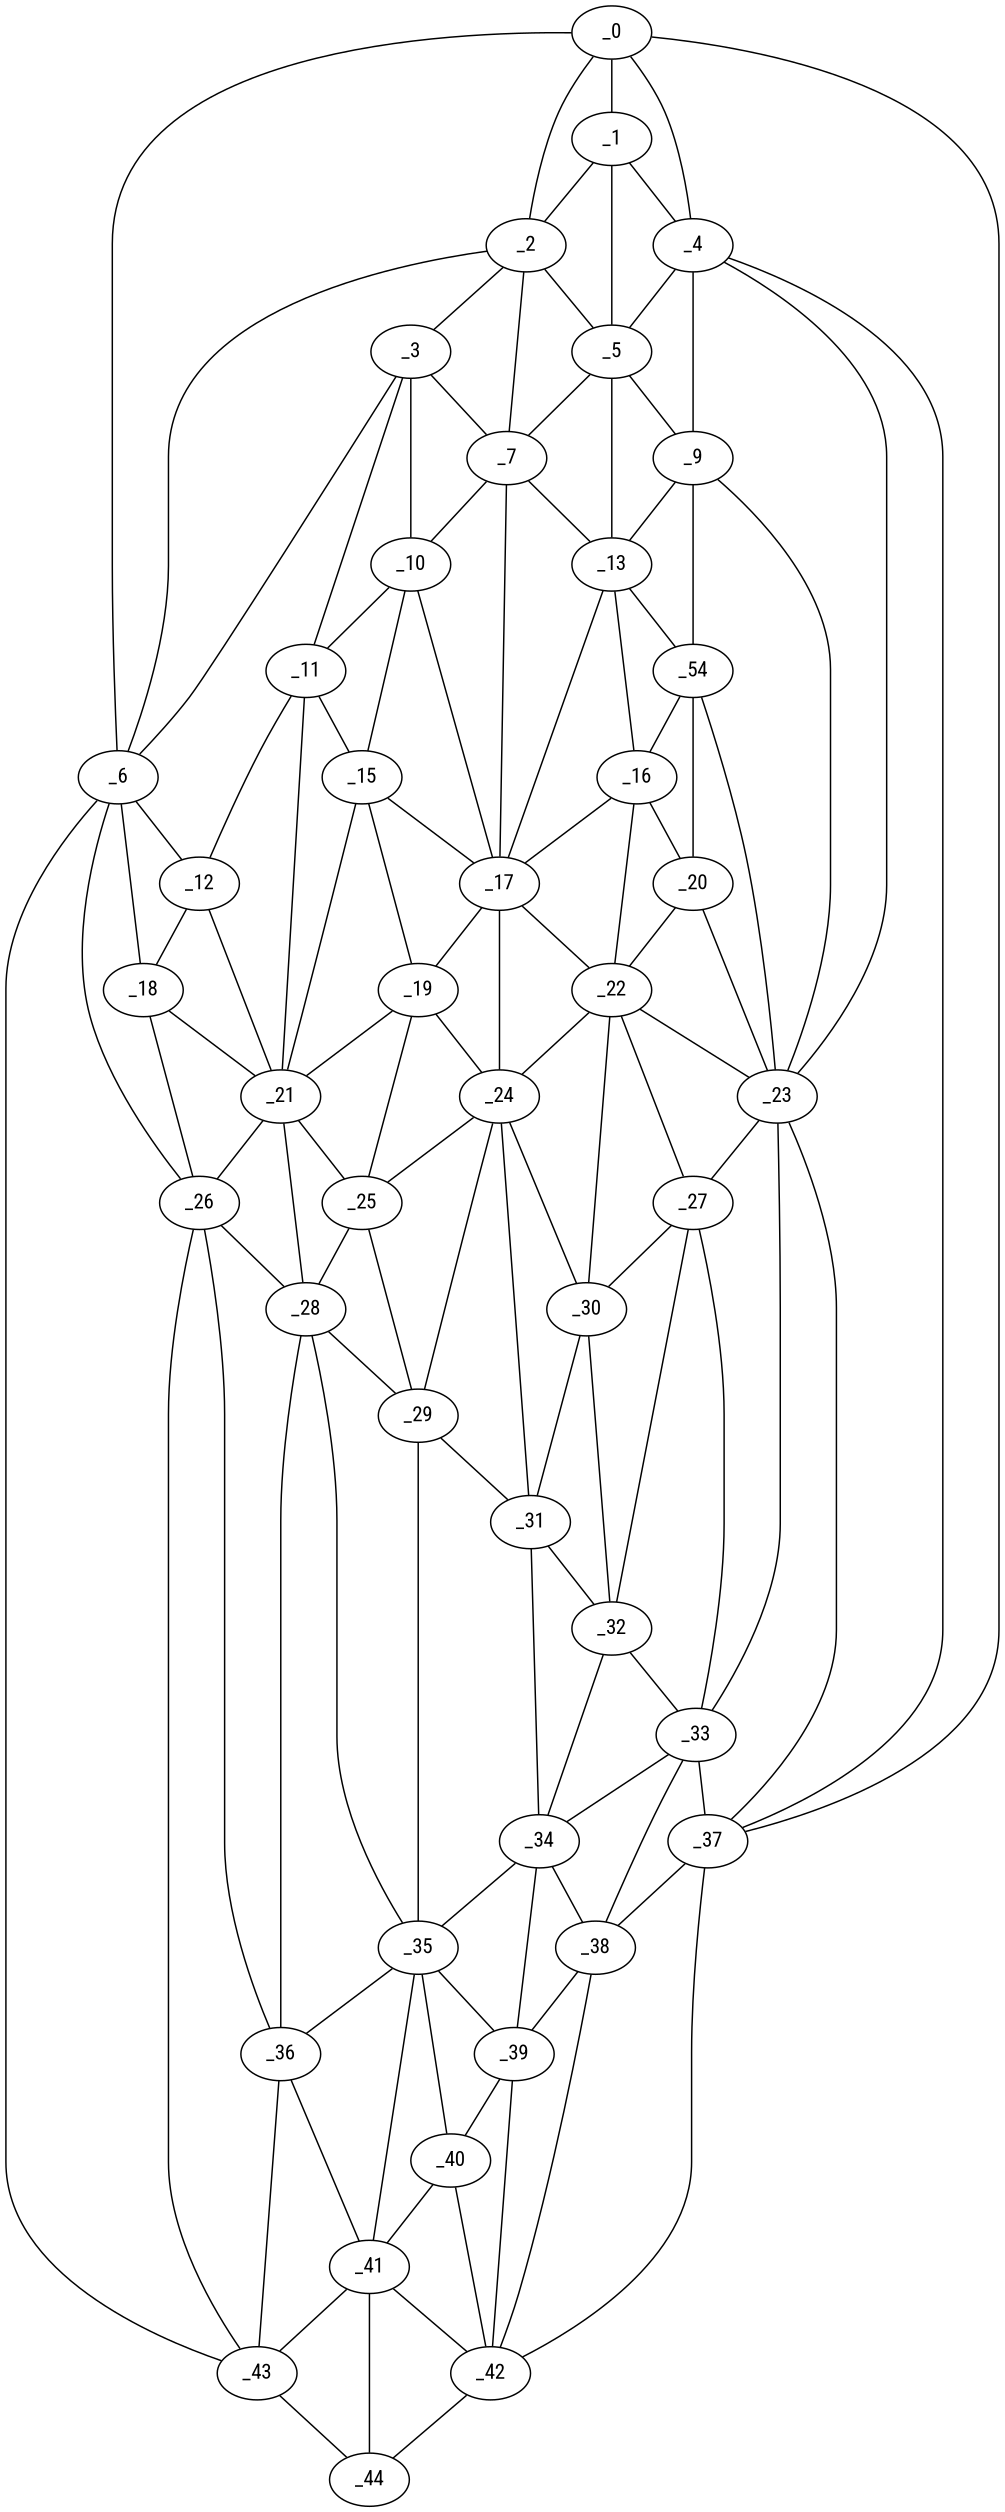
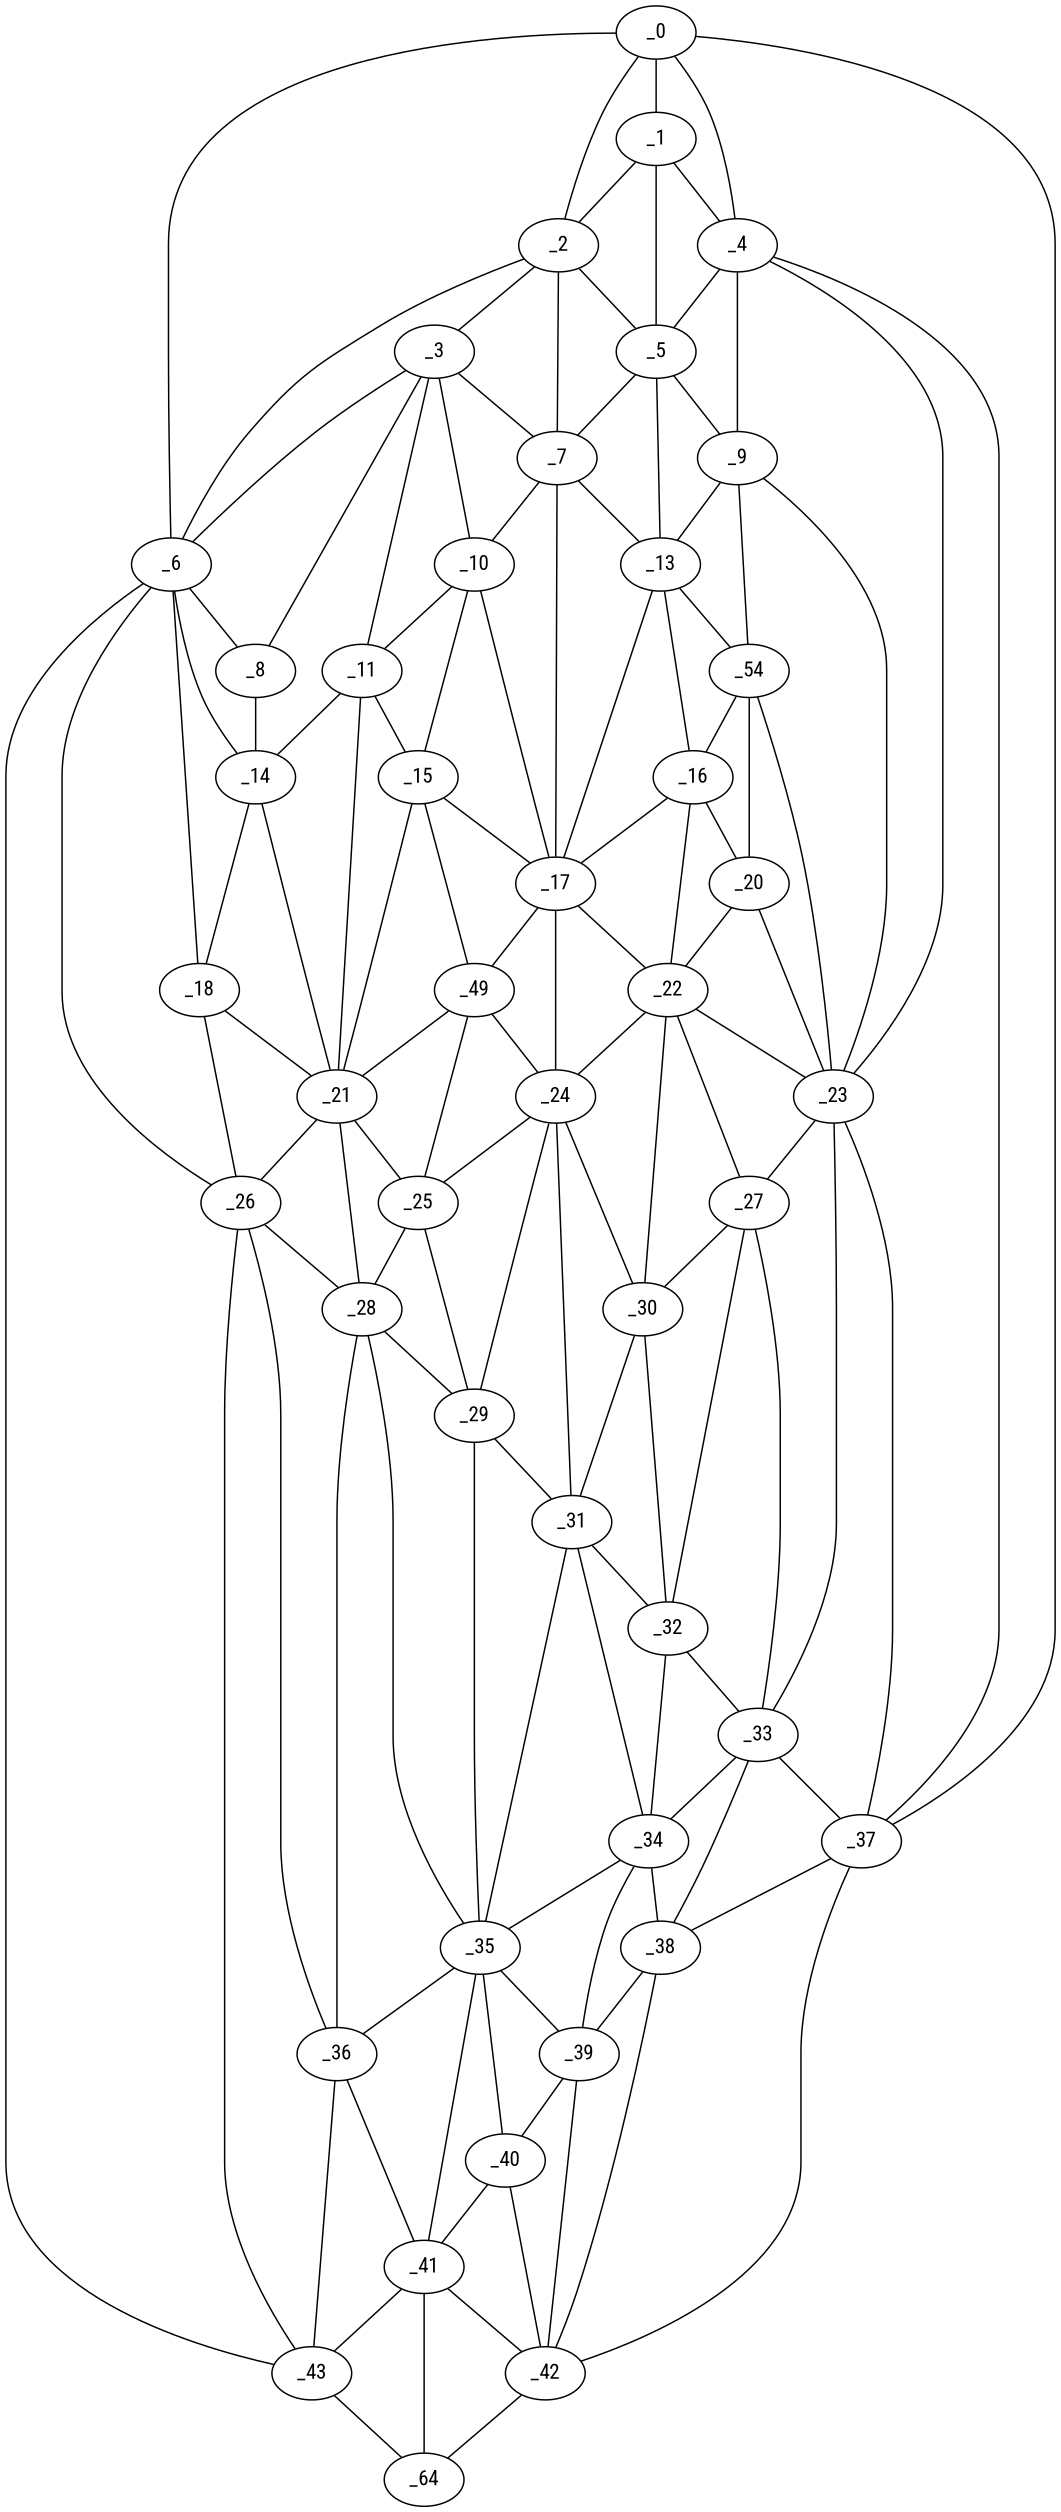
none -> (256, 671)
(200, 884) -> (256, 777)
(418, 990) -> (474, 990)
none -> (526, 1735)
(369, 2480) -> (424, 2480)
